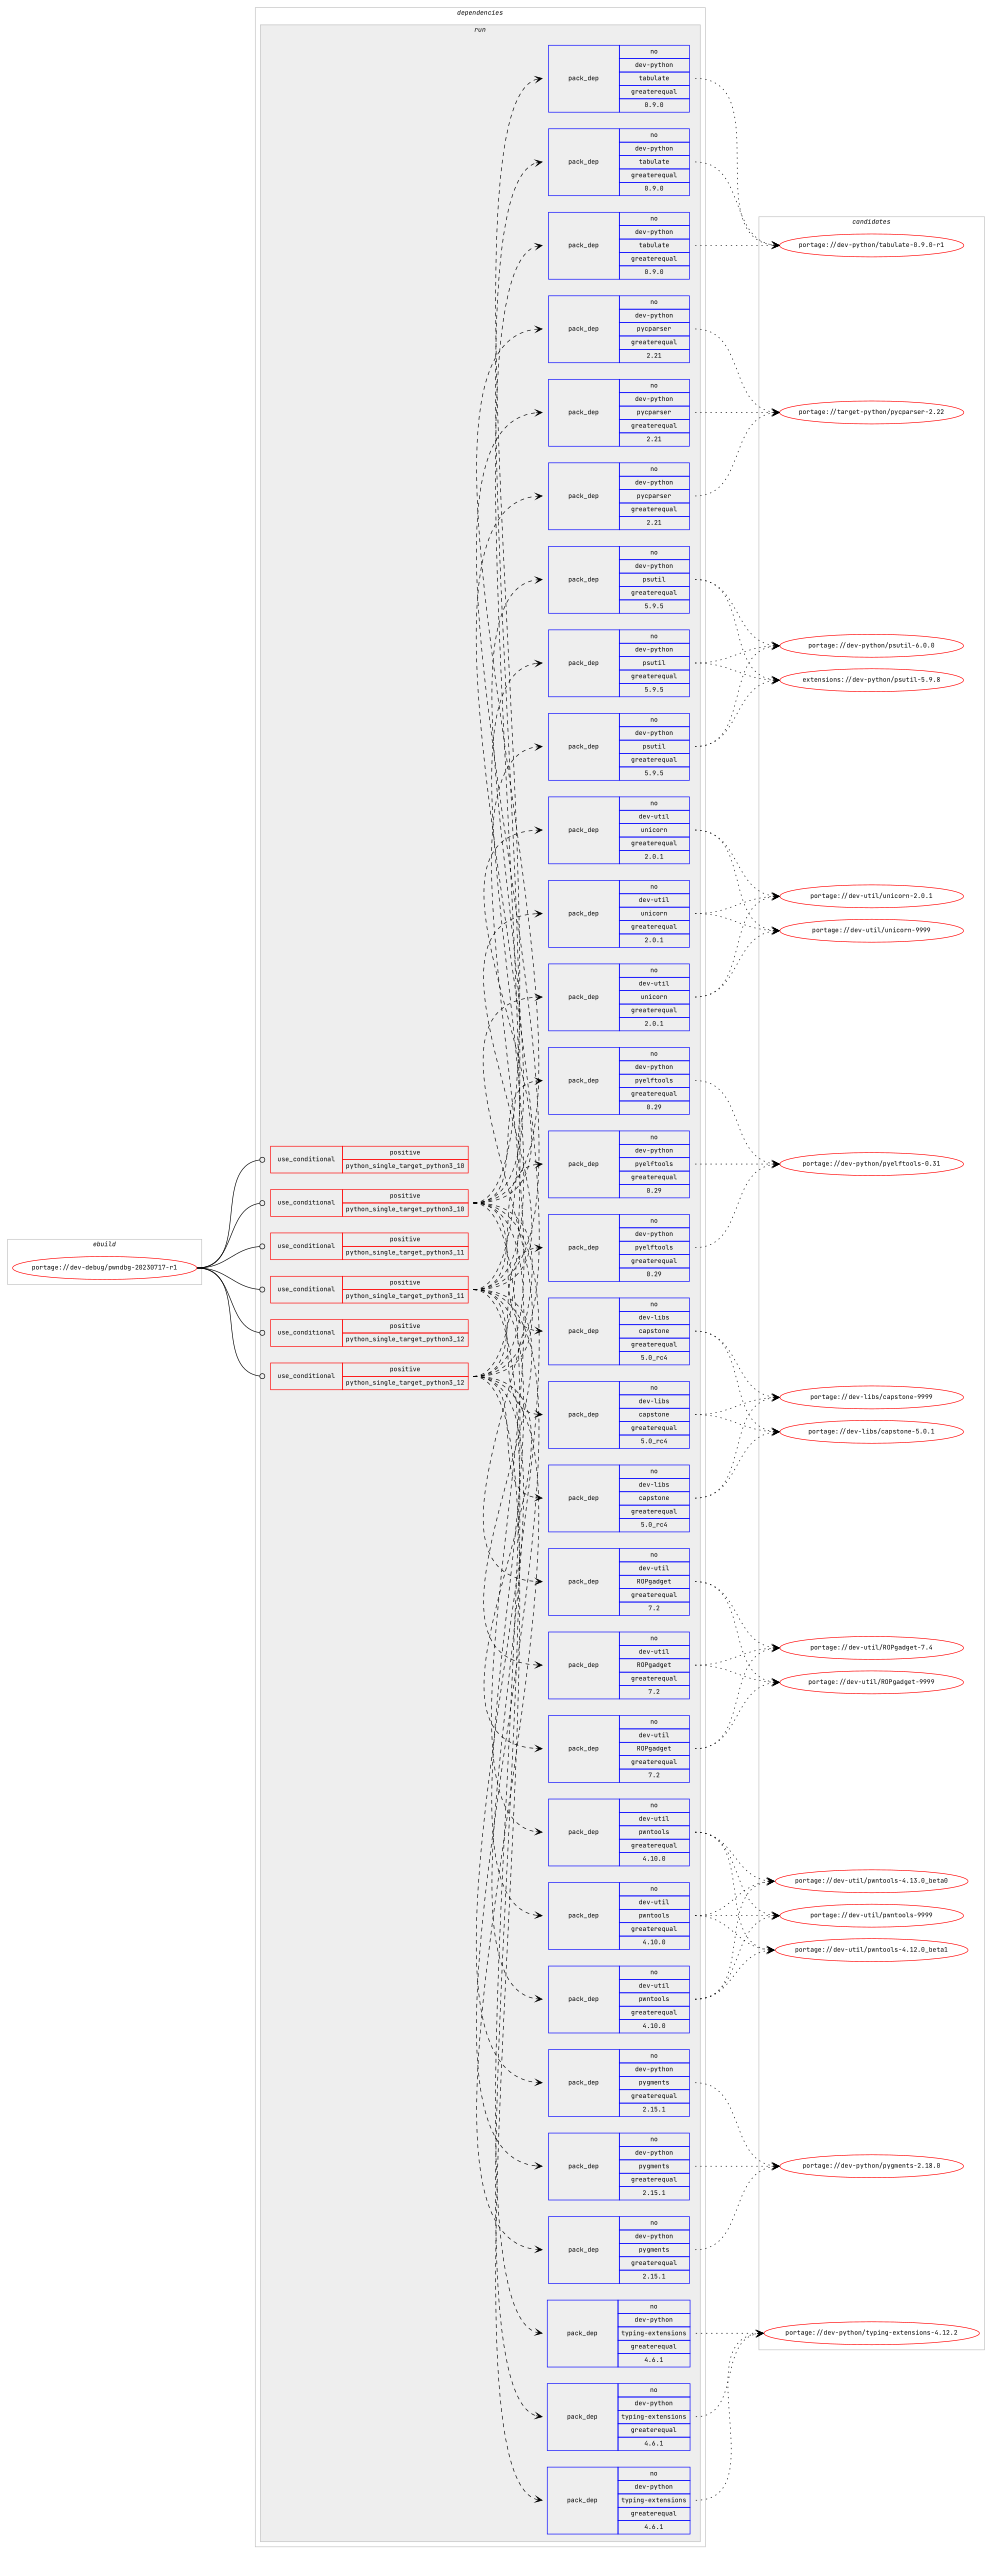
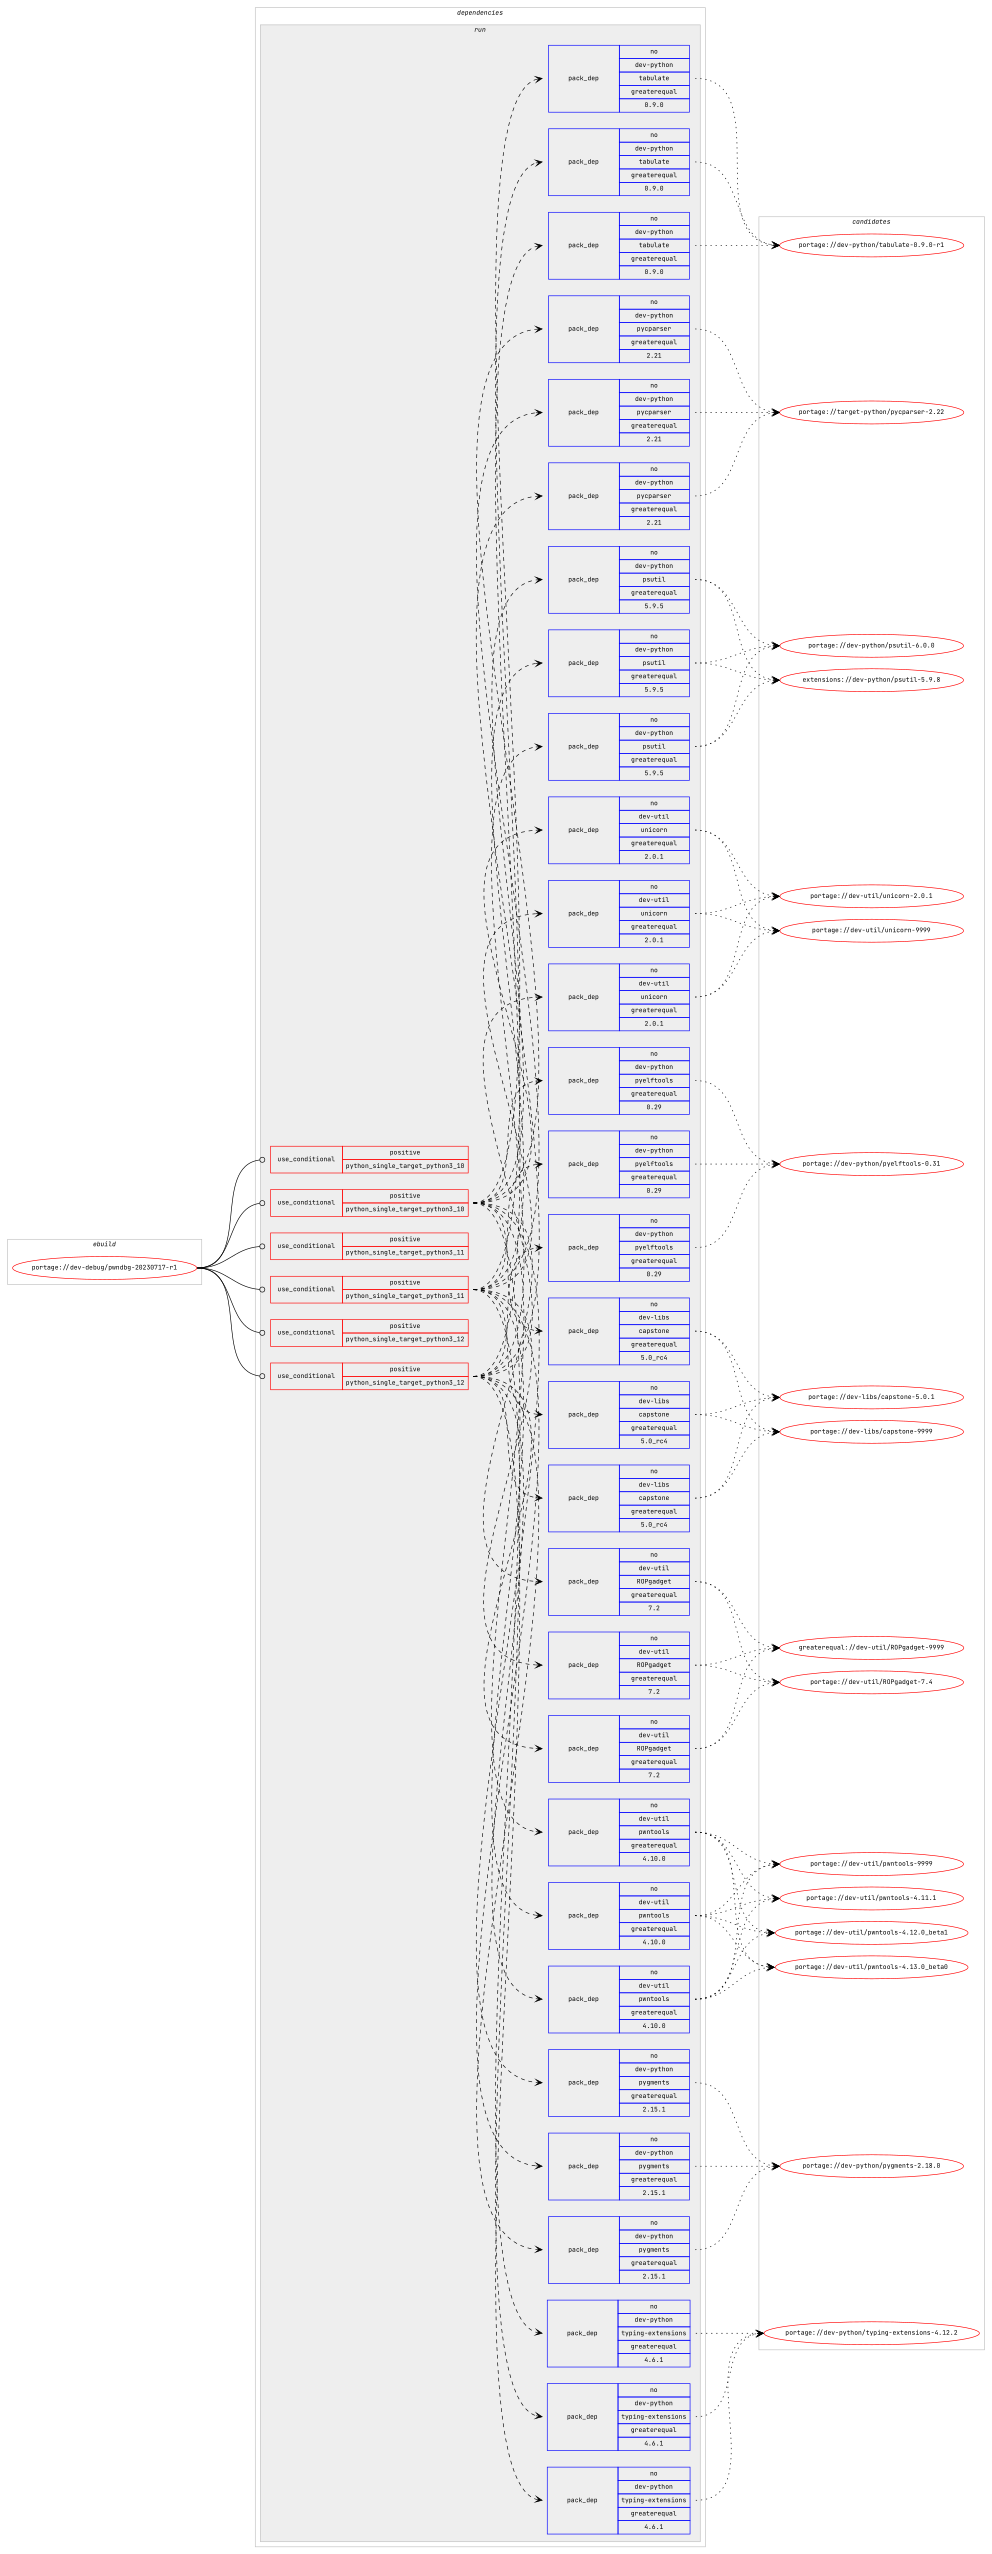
(872, 1682) -> (872, 1648)
none -> (872, 1898)
